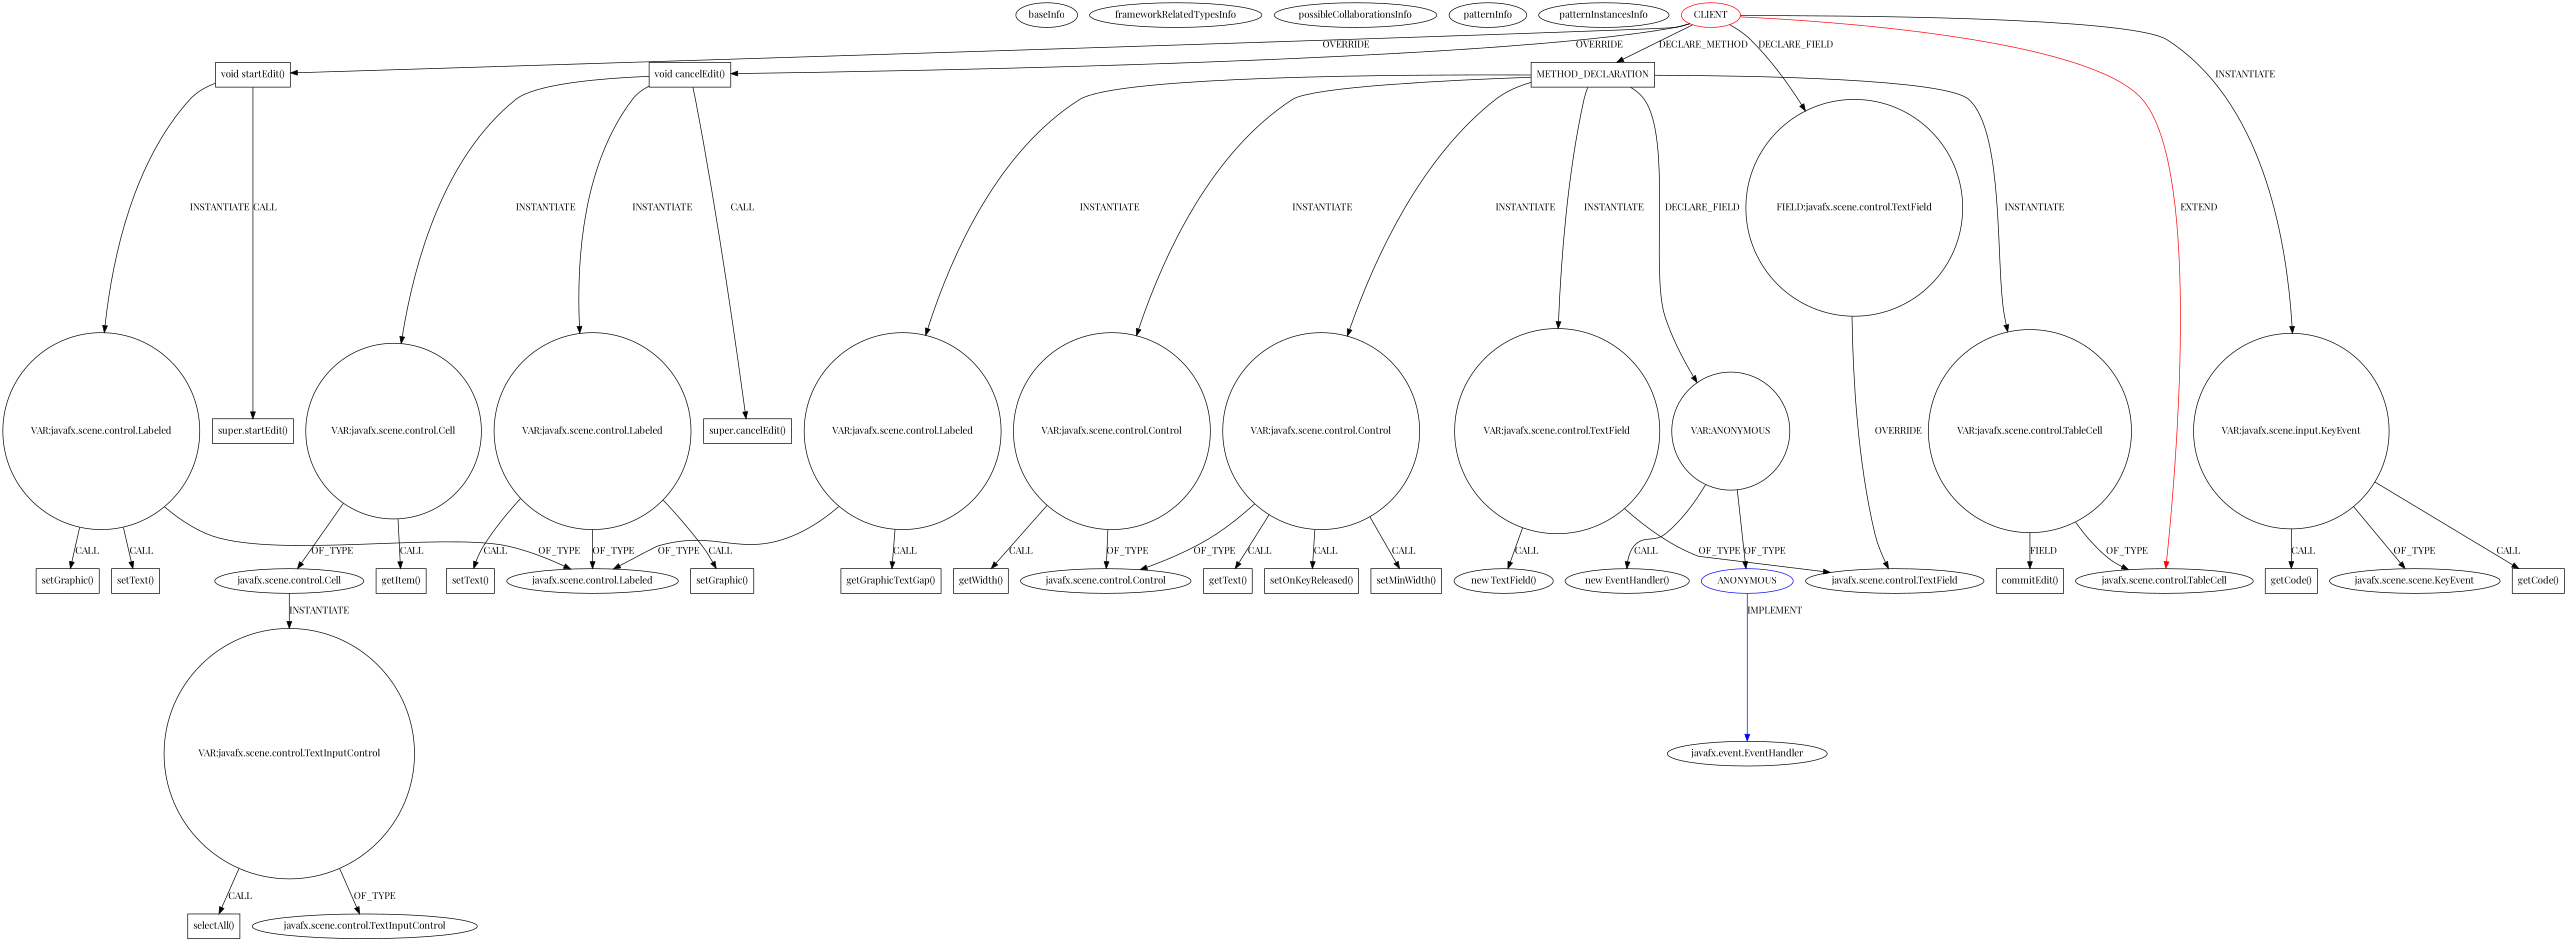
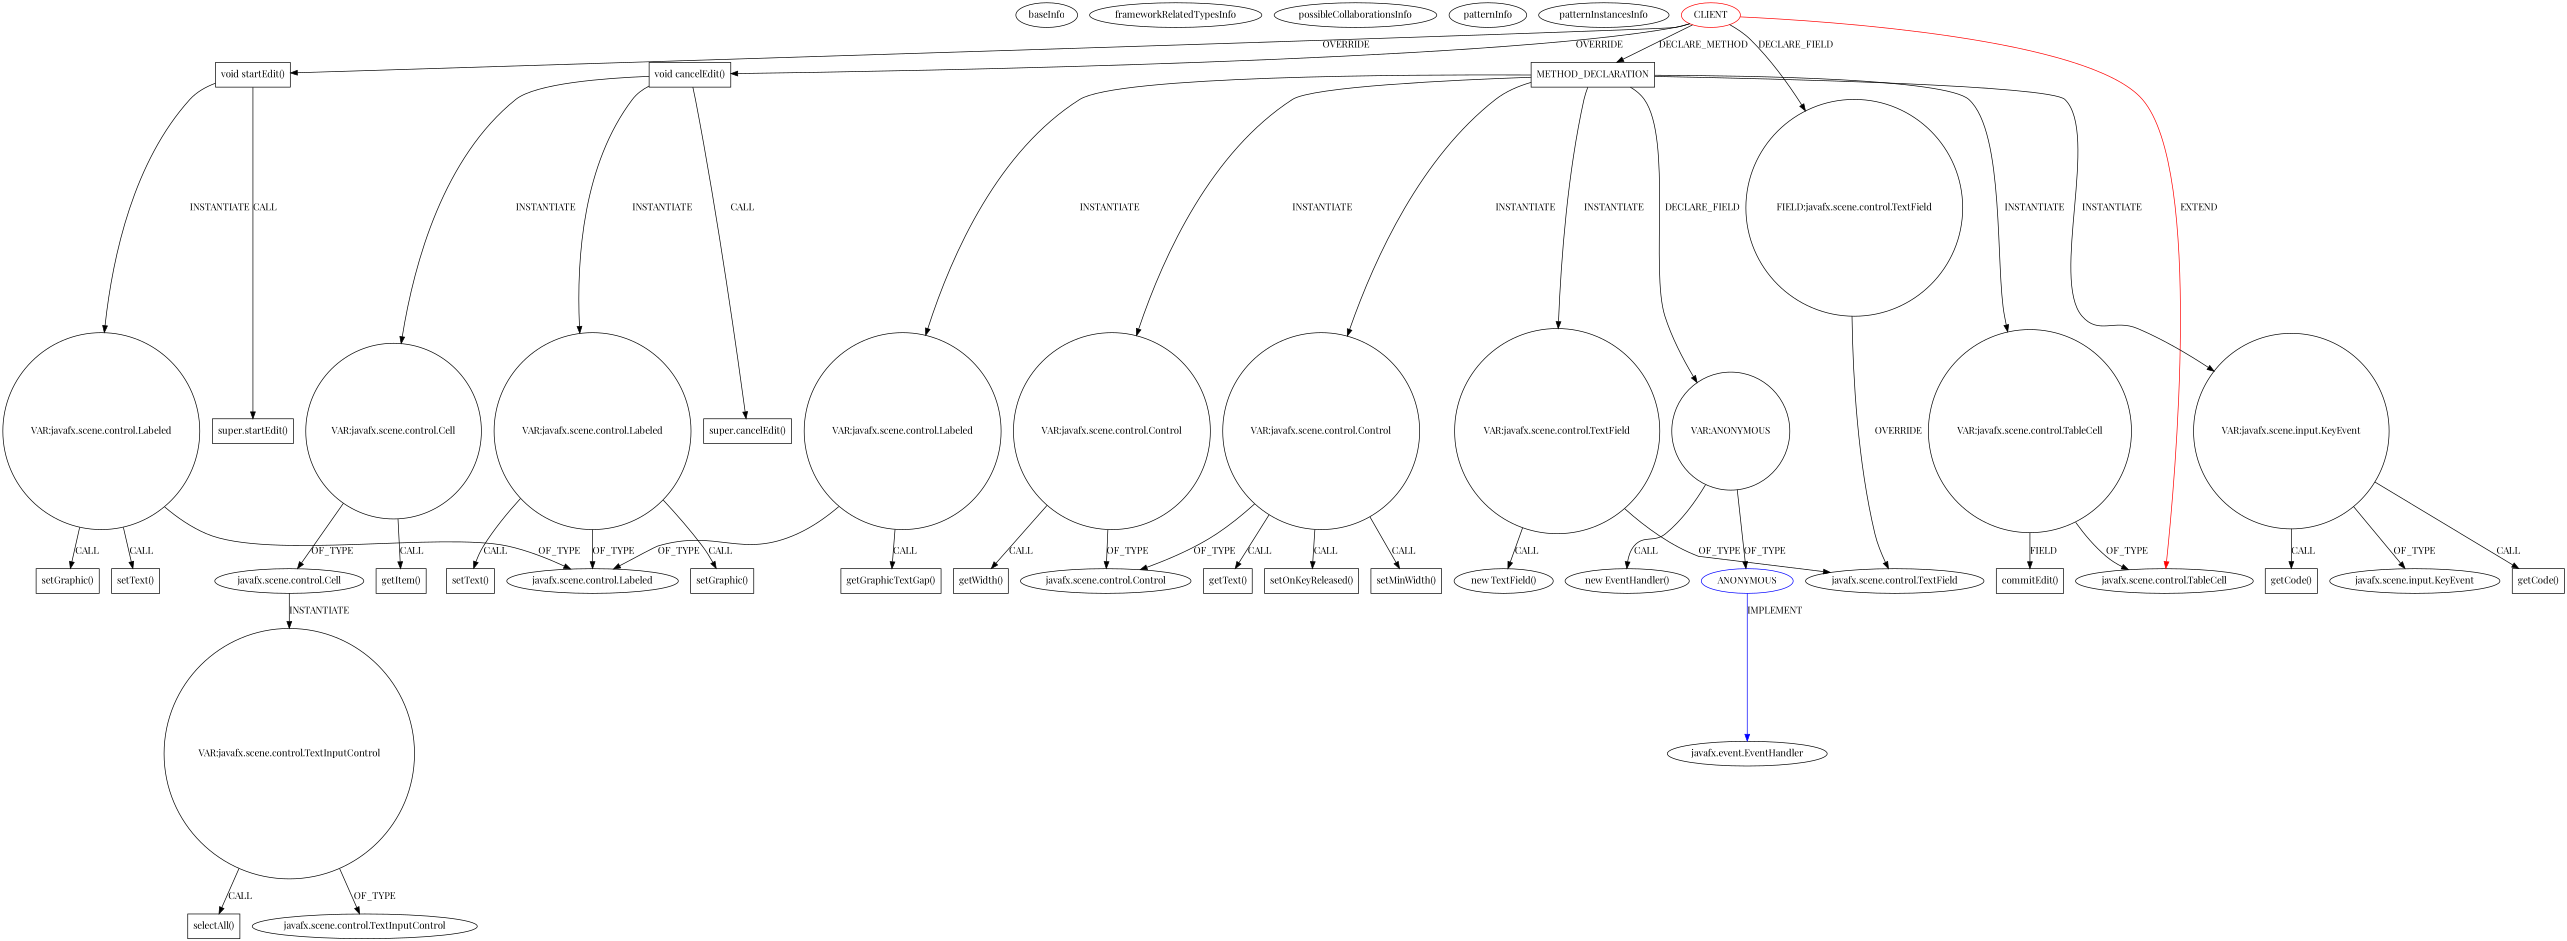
(2116, 29) -> (2041, 94)
(2415, 581) -> (2415, 581)
